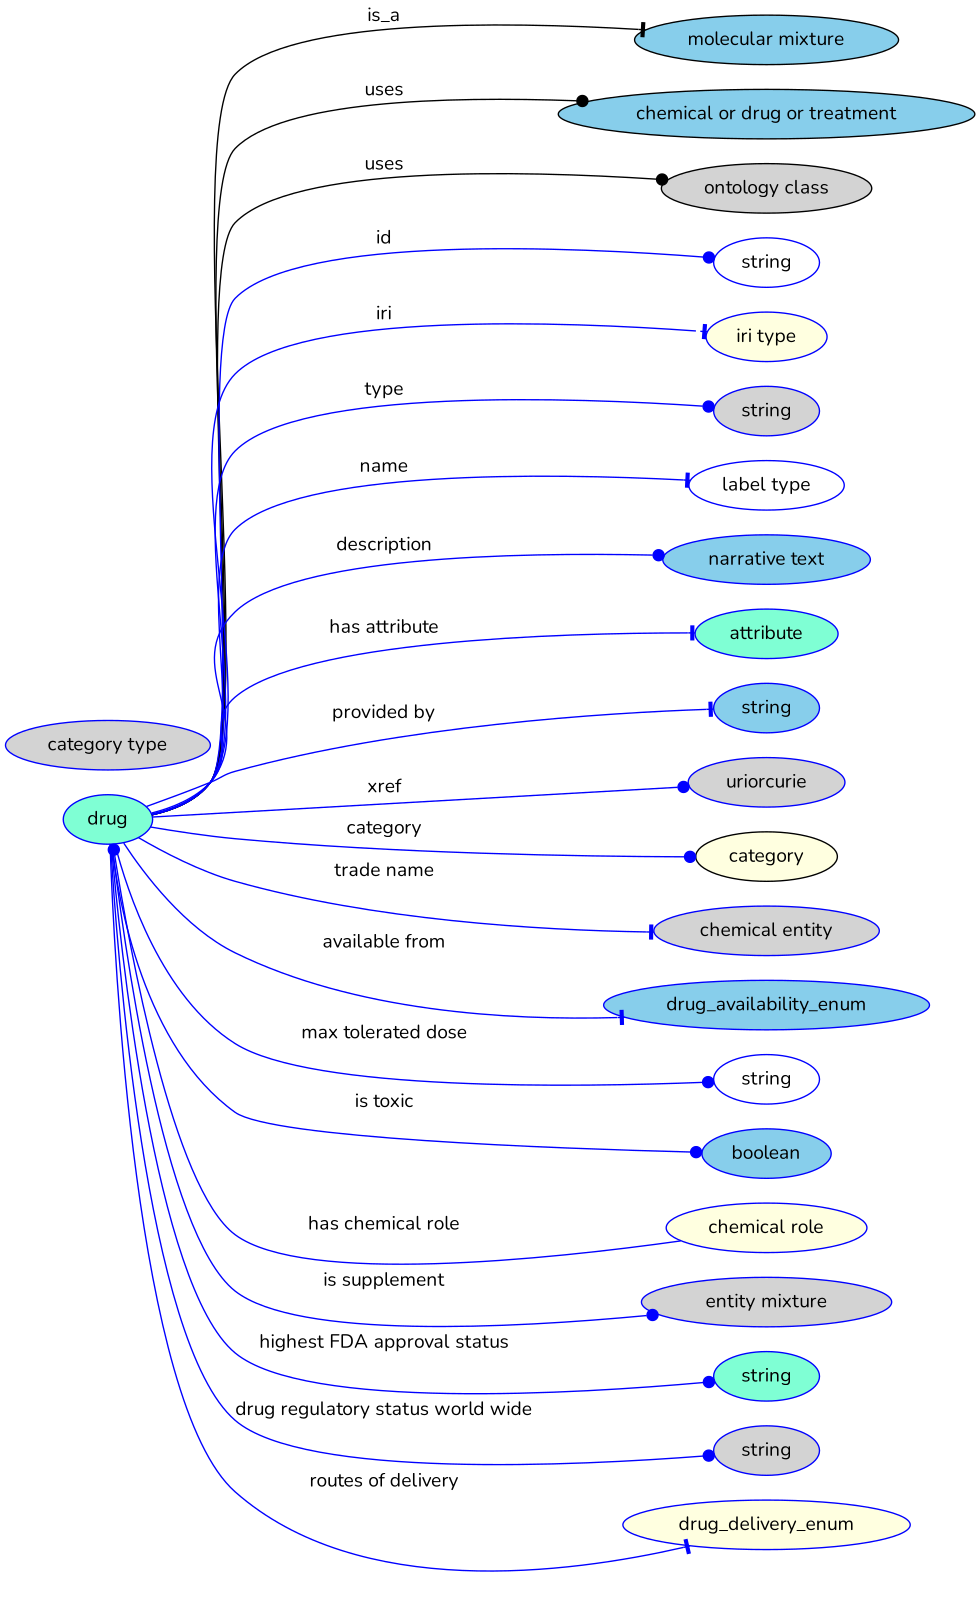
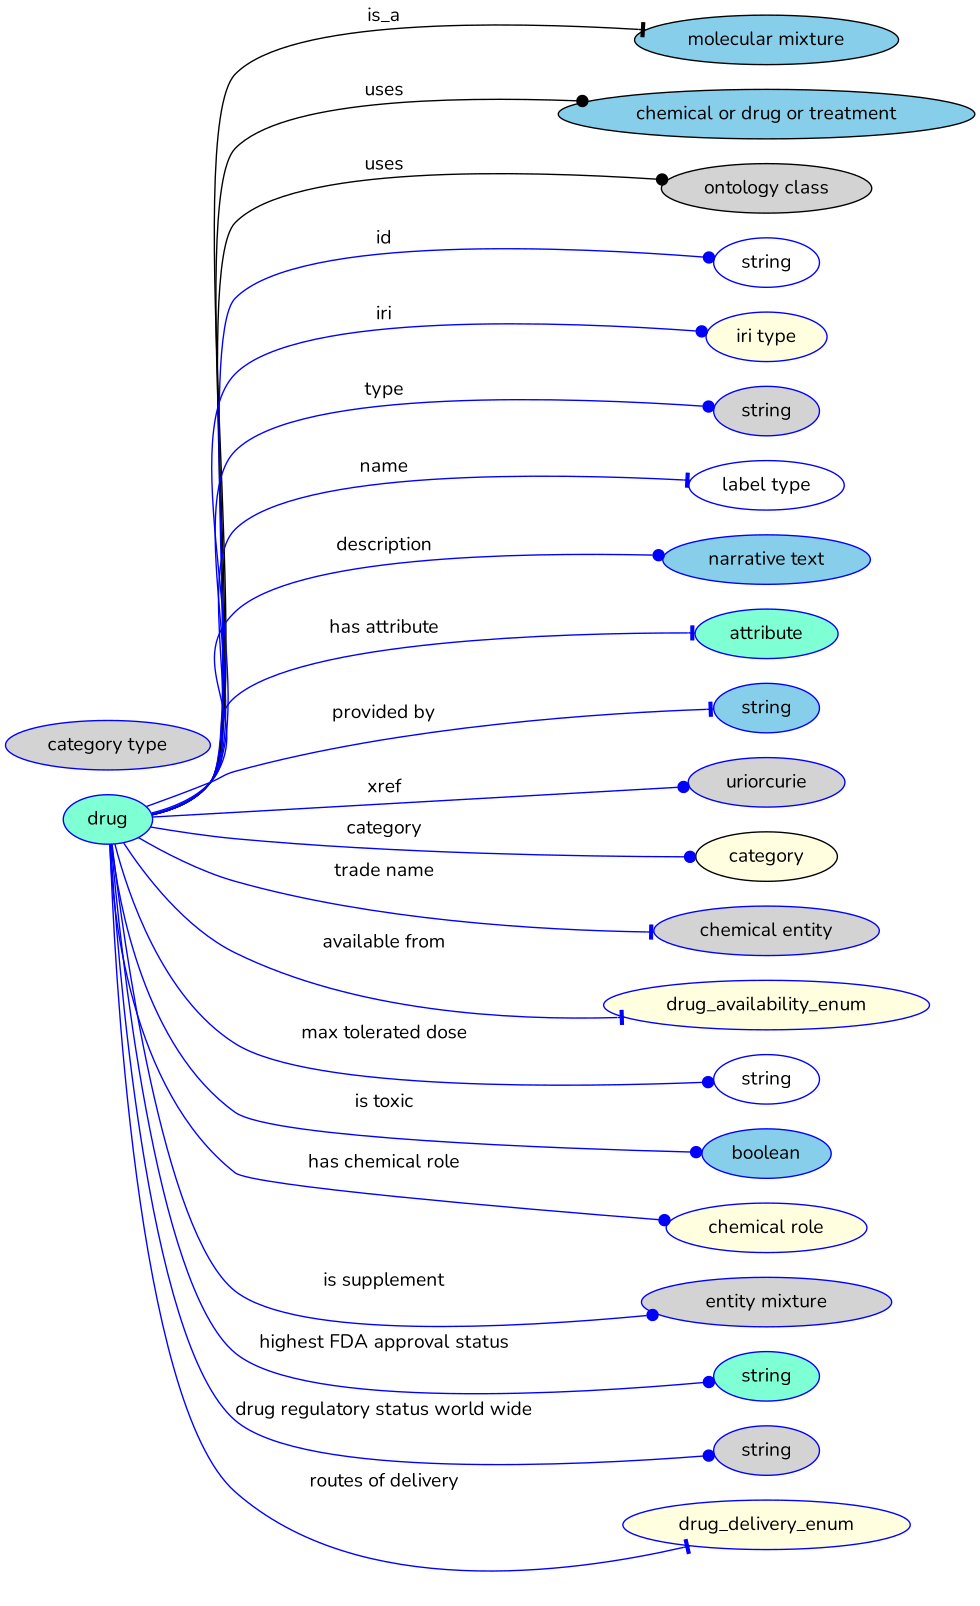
(232, 380) -> (232, 380)
(767, 1005) -> (767, 1005)
(257, 1245) -> (267, 1181)
